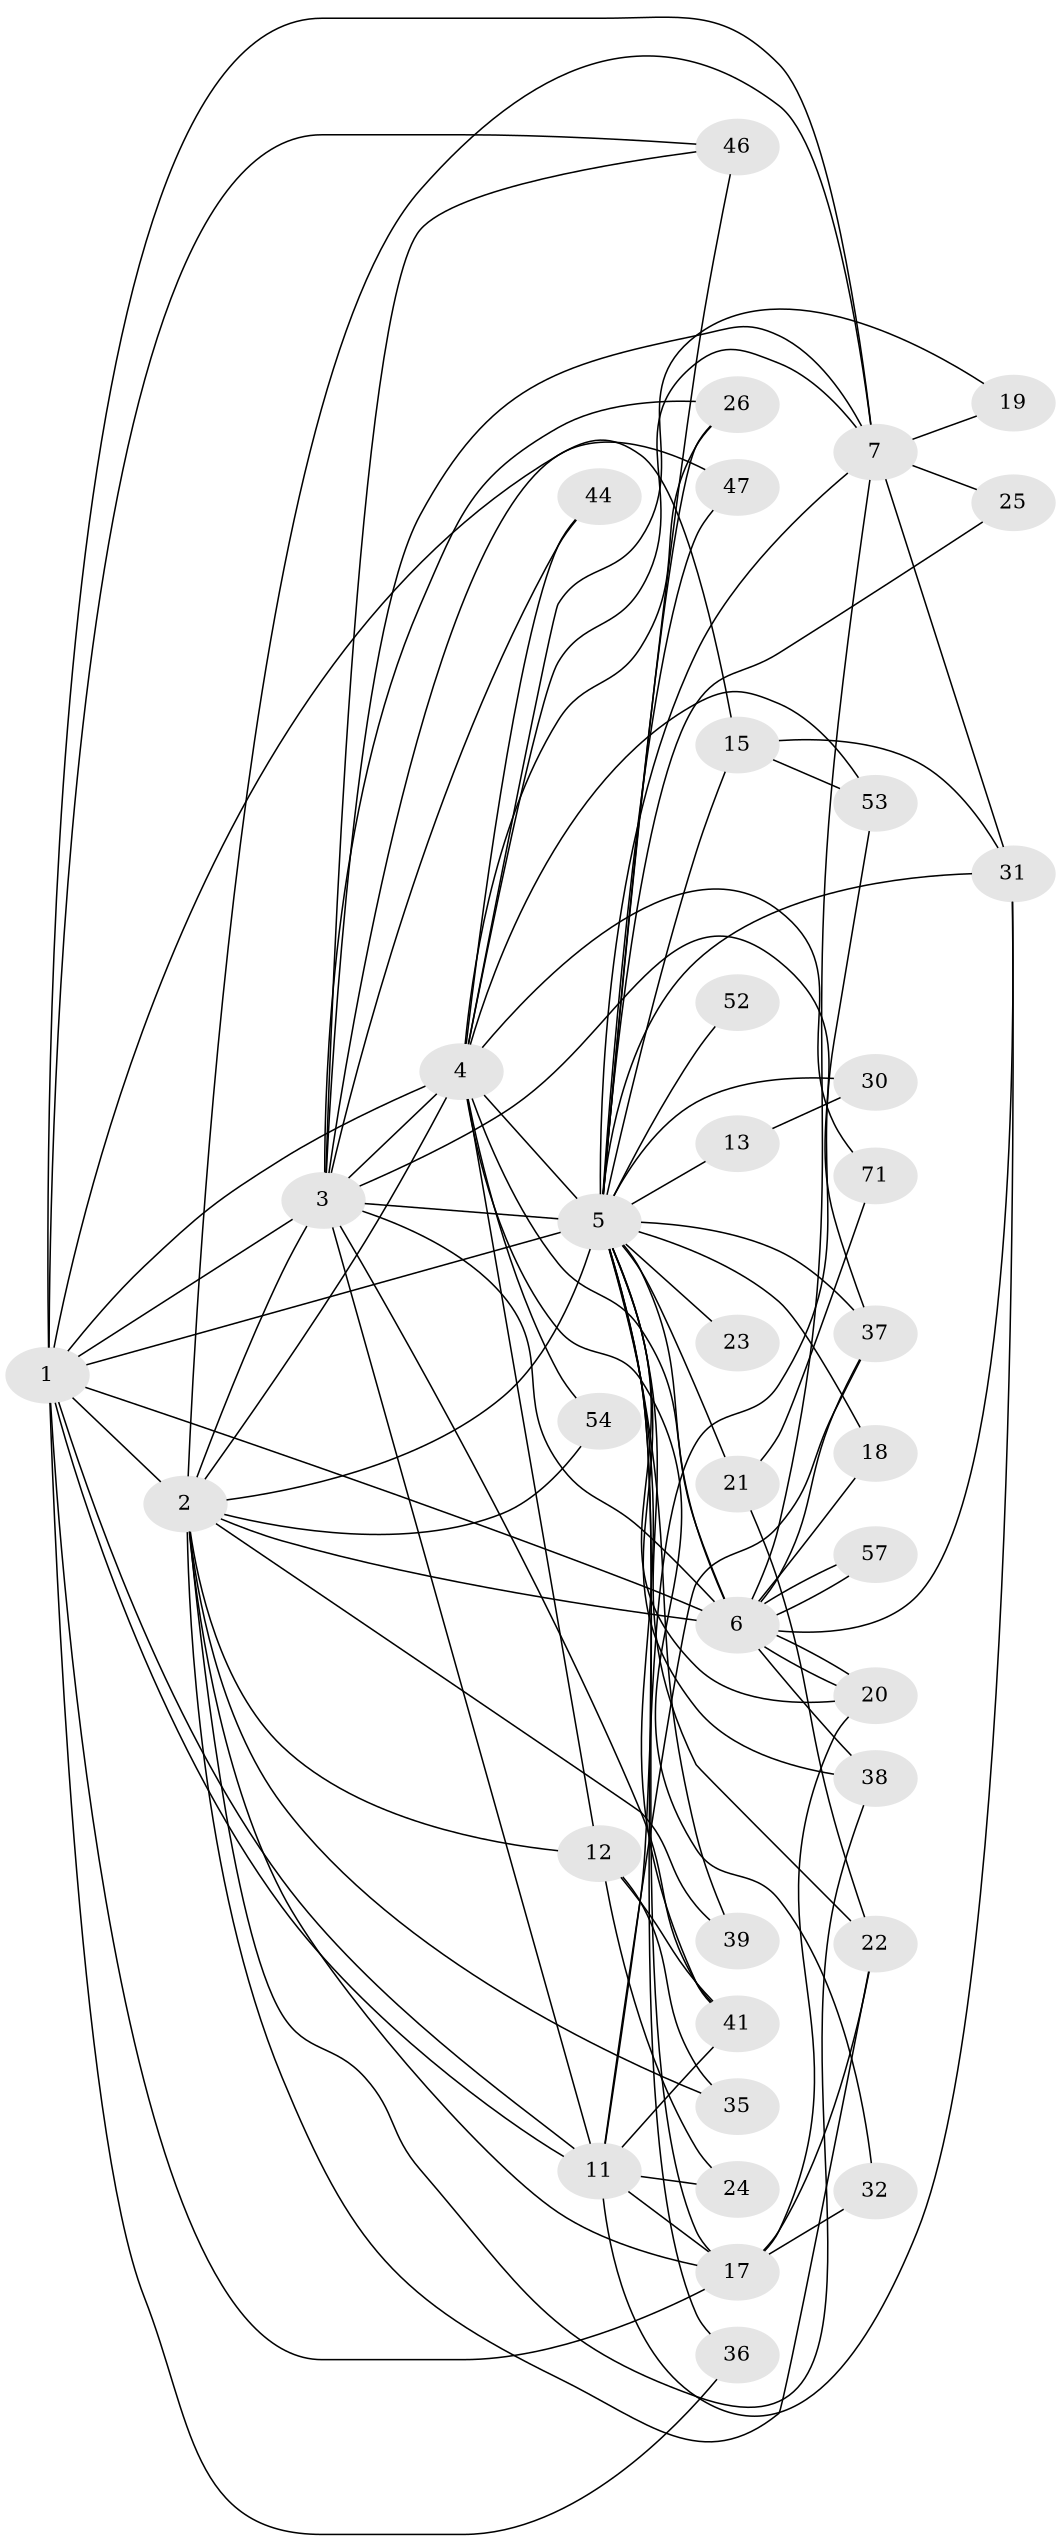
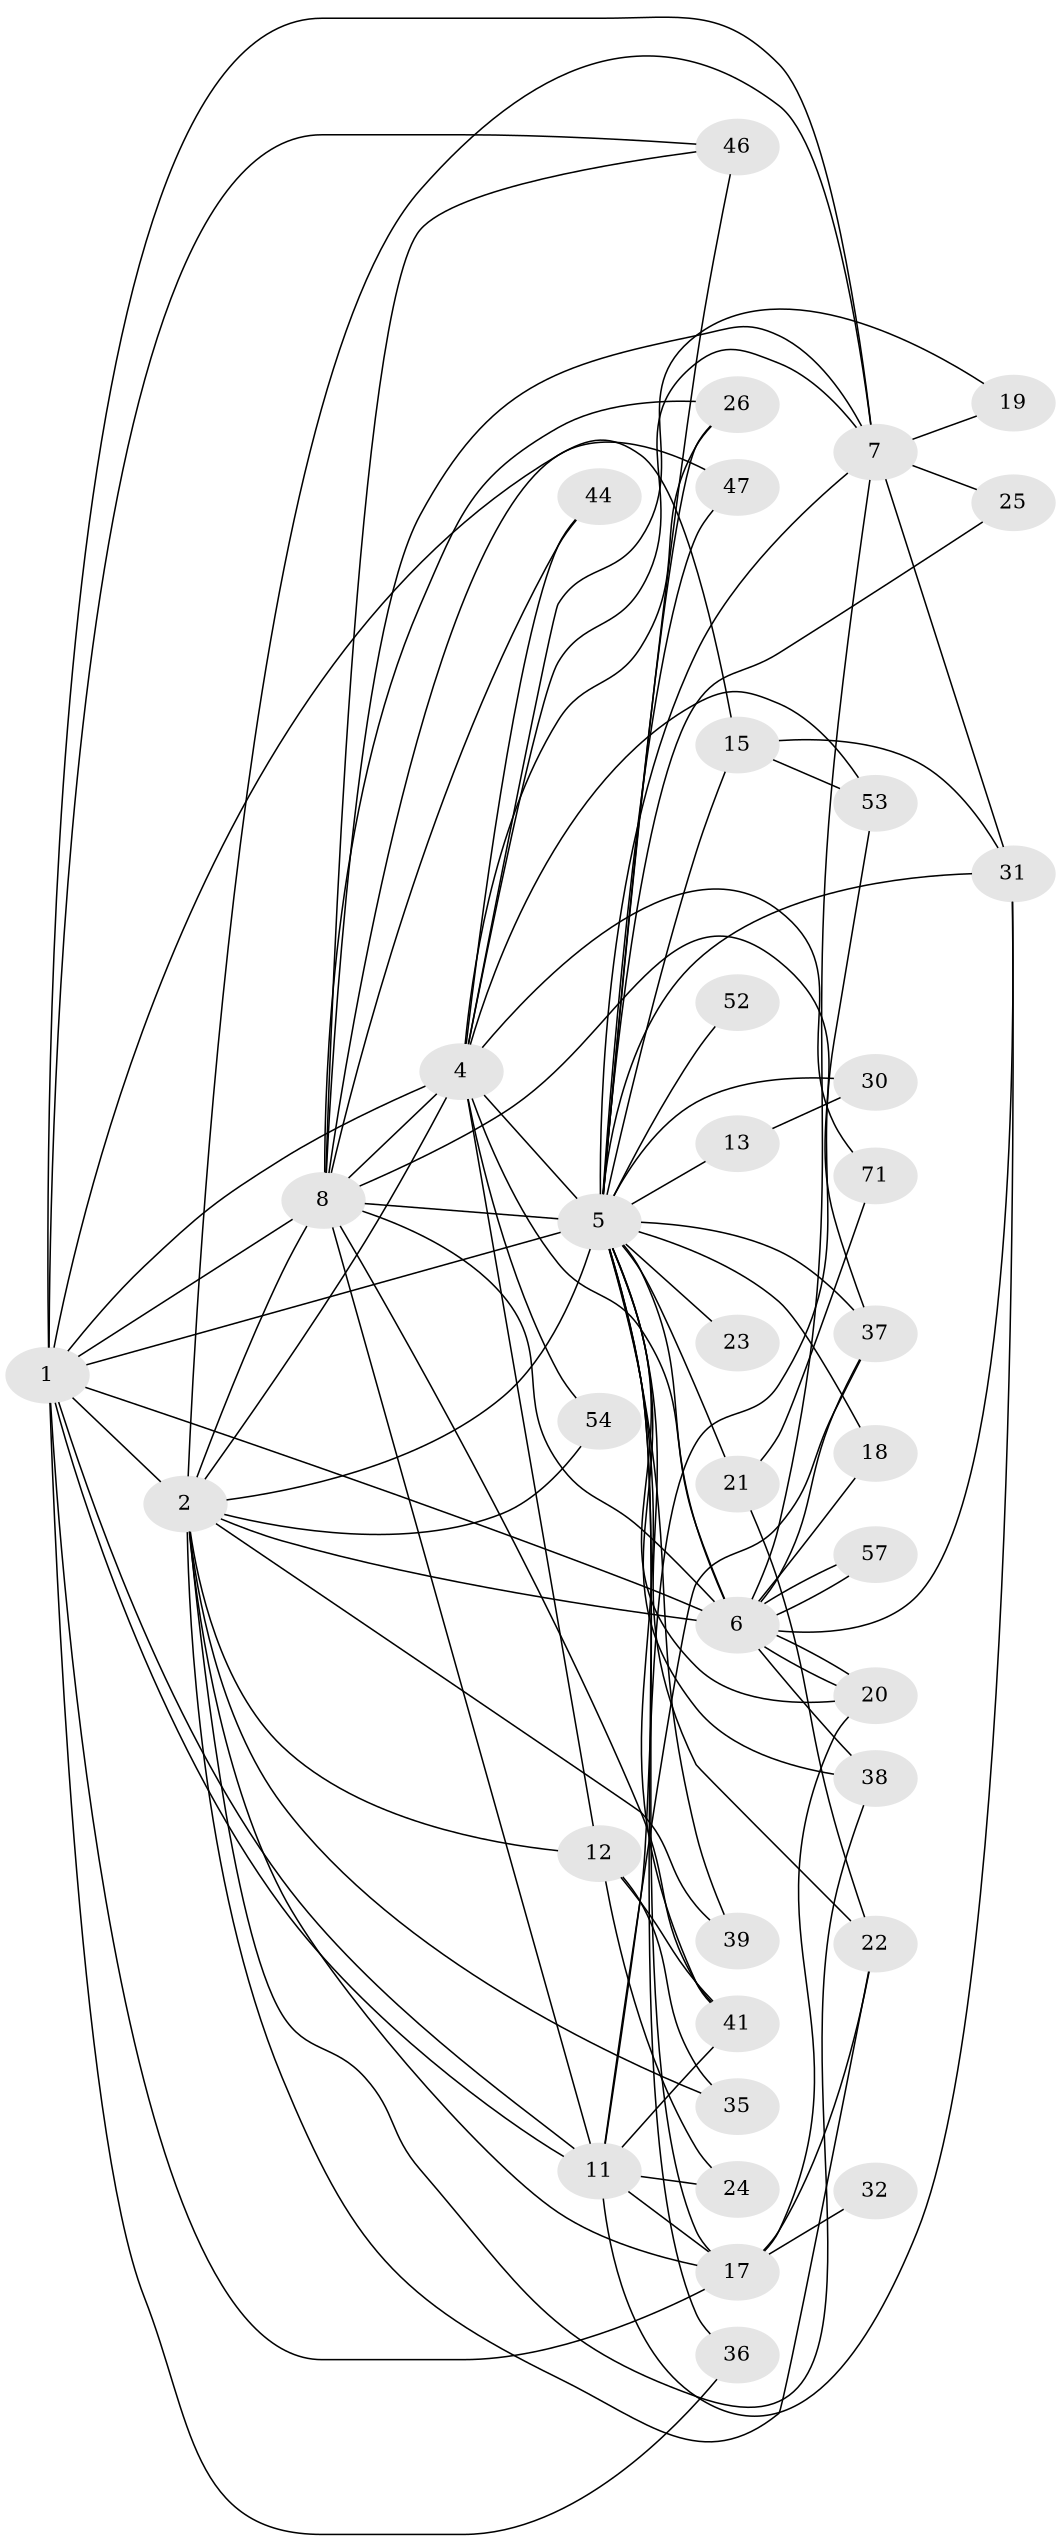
(324, 1200) -> (324, 1200)
(679, 1540) -> none
